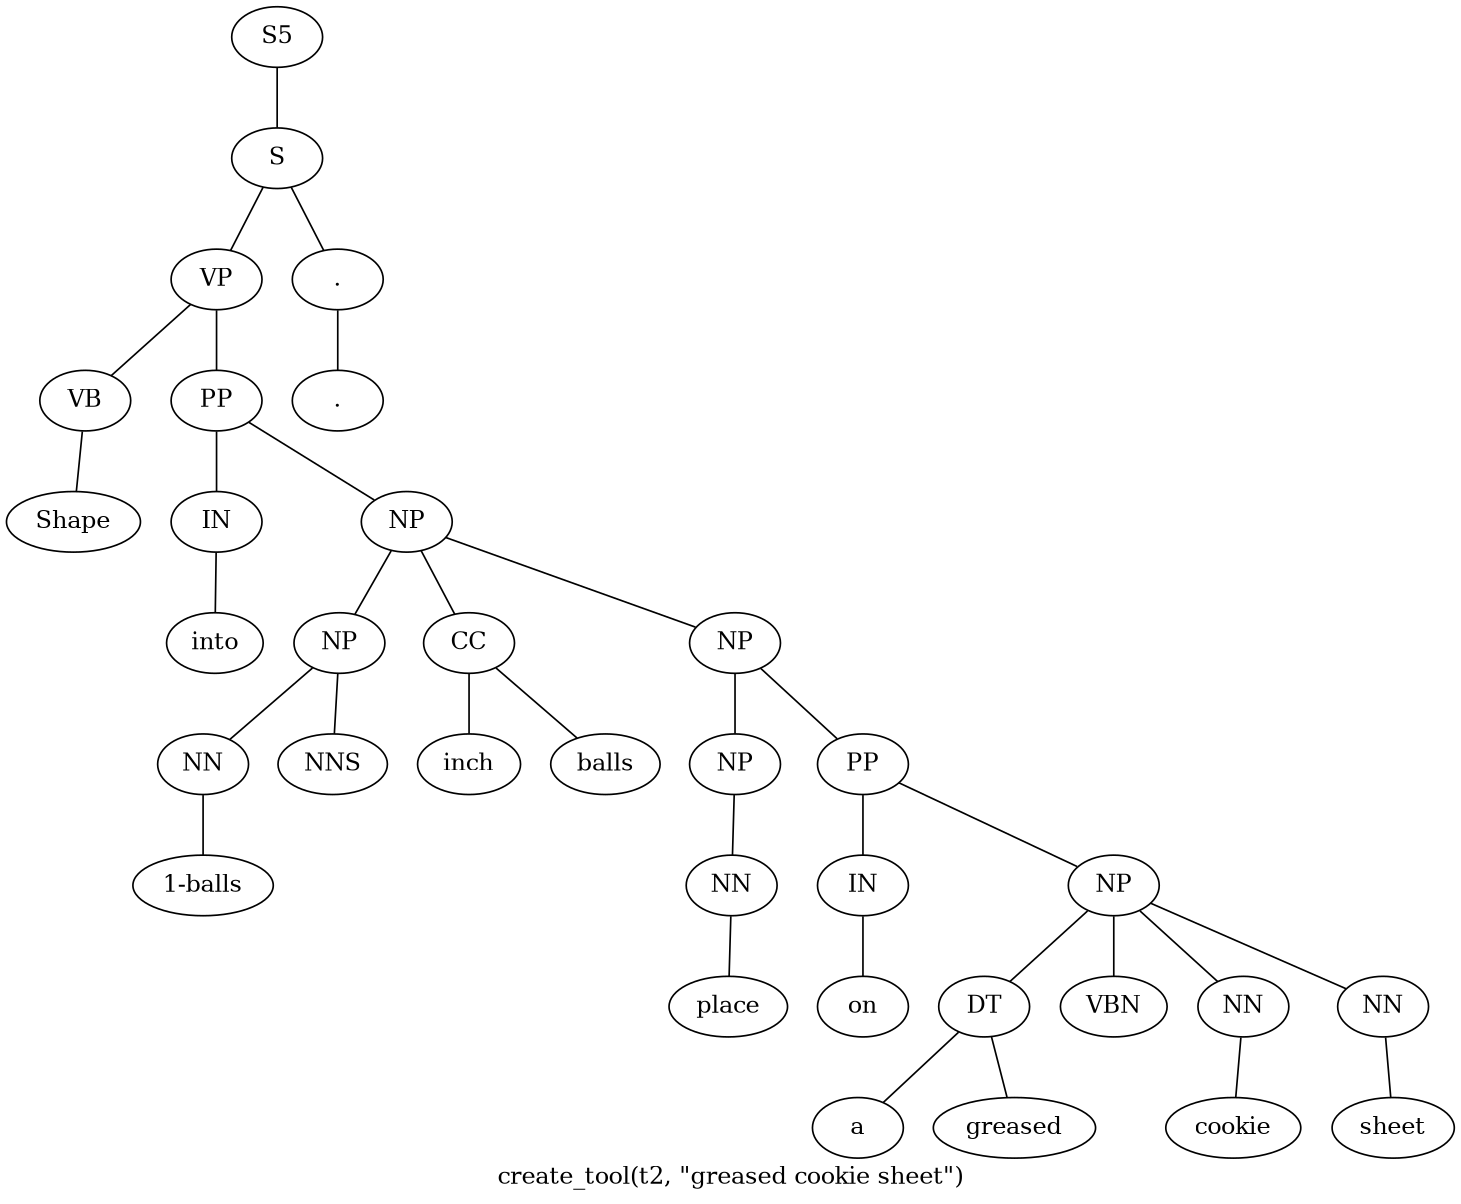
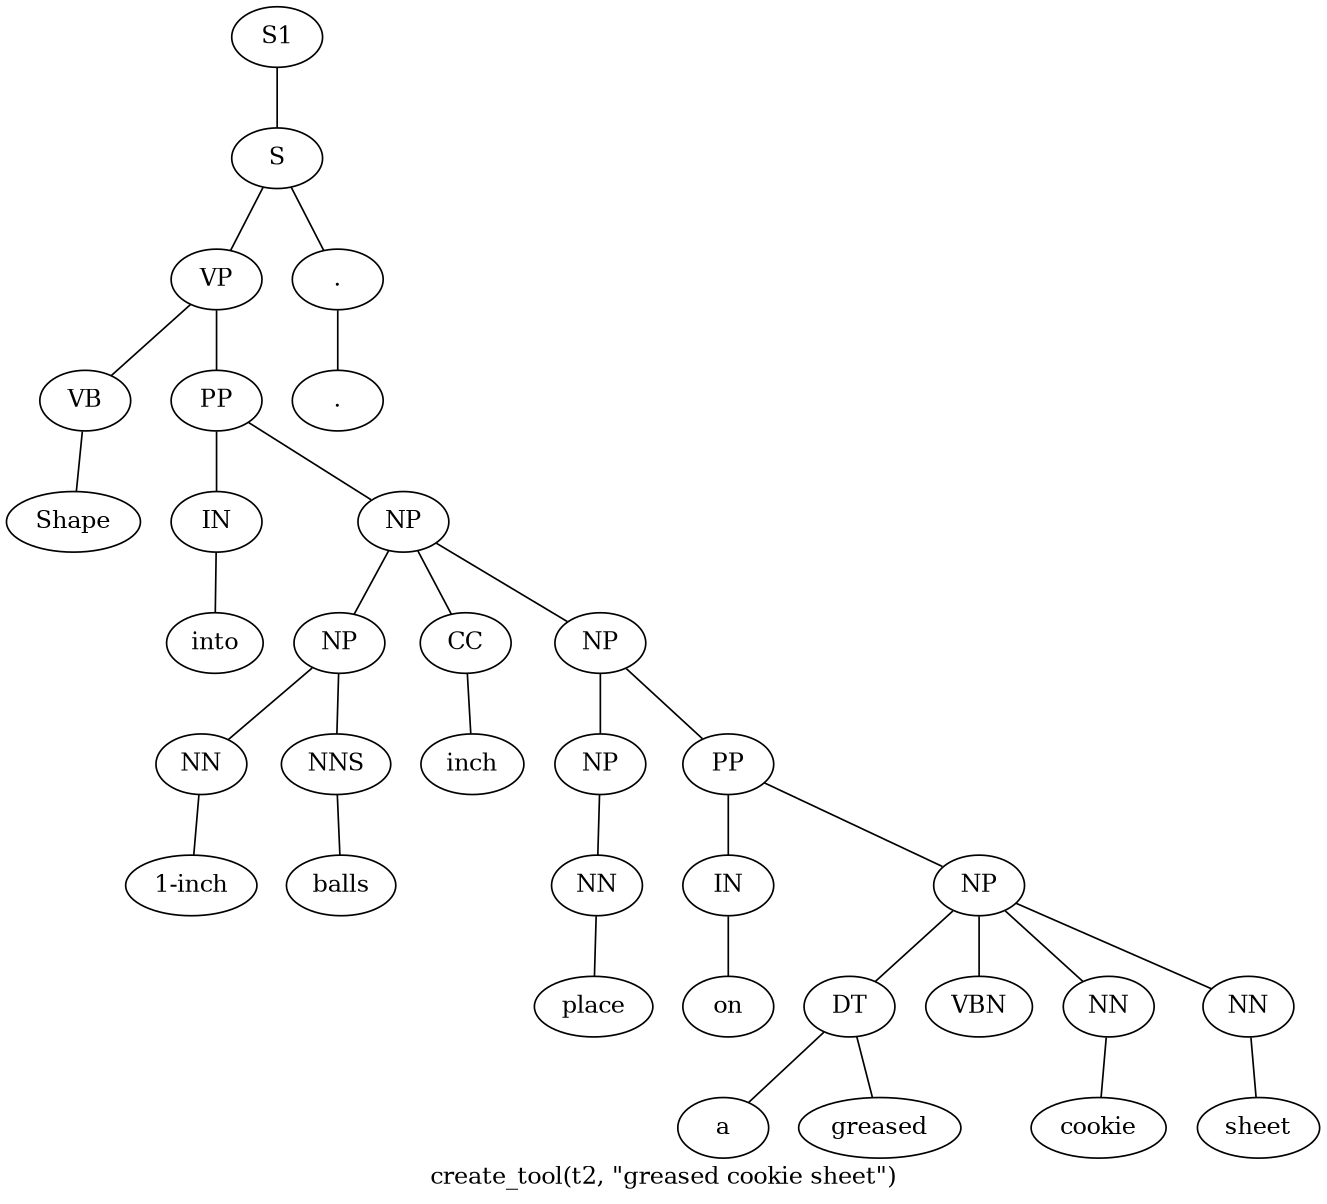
(277, 37) -> (277, 37)
(537, 703) -> (339, 825)
(203, 885) -> (191, 885)
